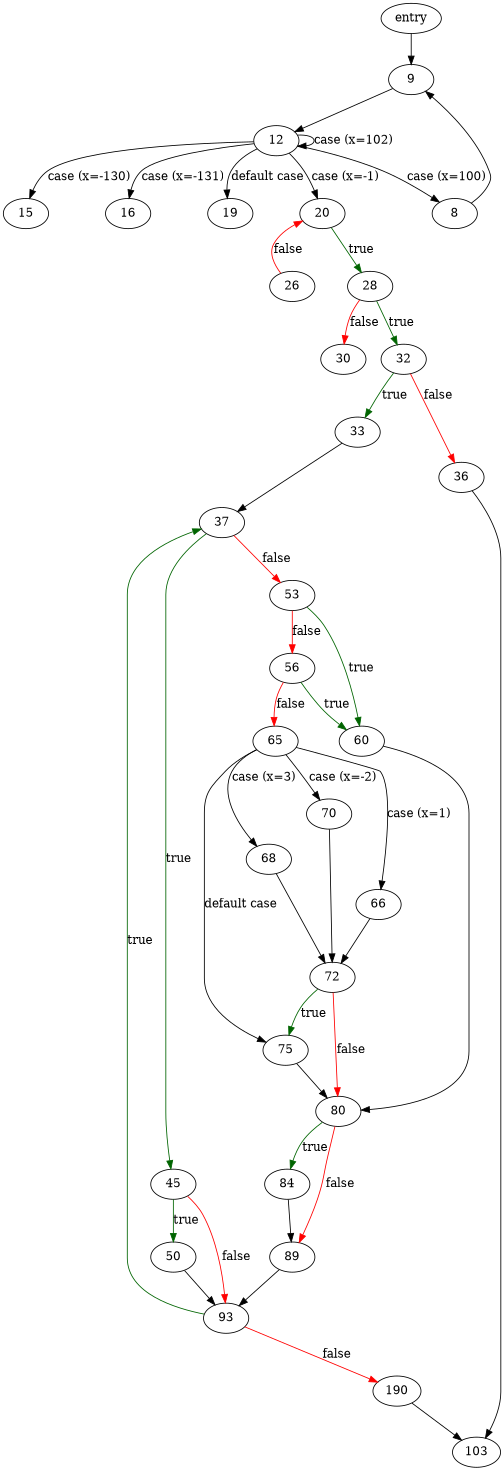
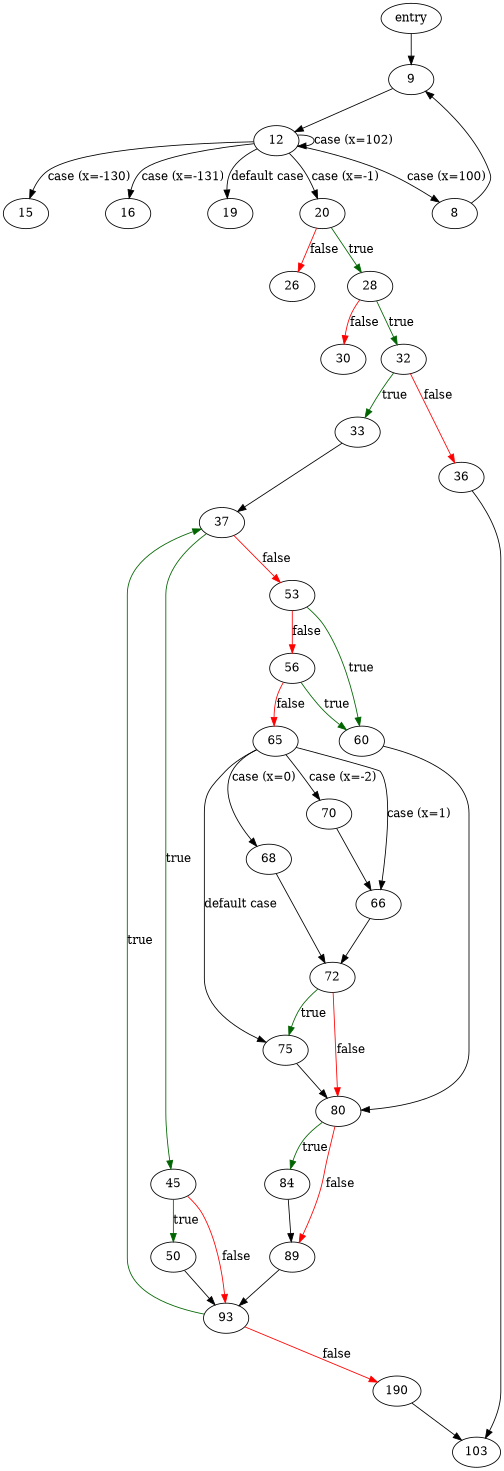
(273, 245) -> (309, 246)
(264, 778) -> (264, 778)
(331, 891) -> (352, 855)
